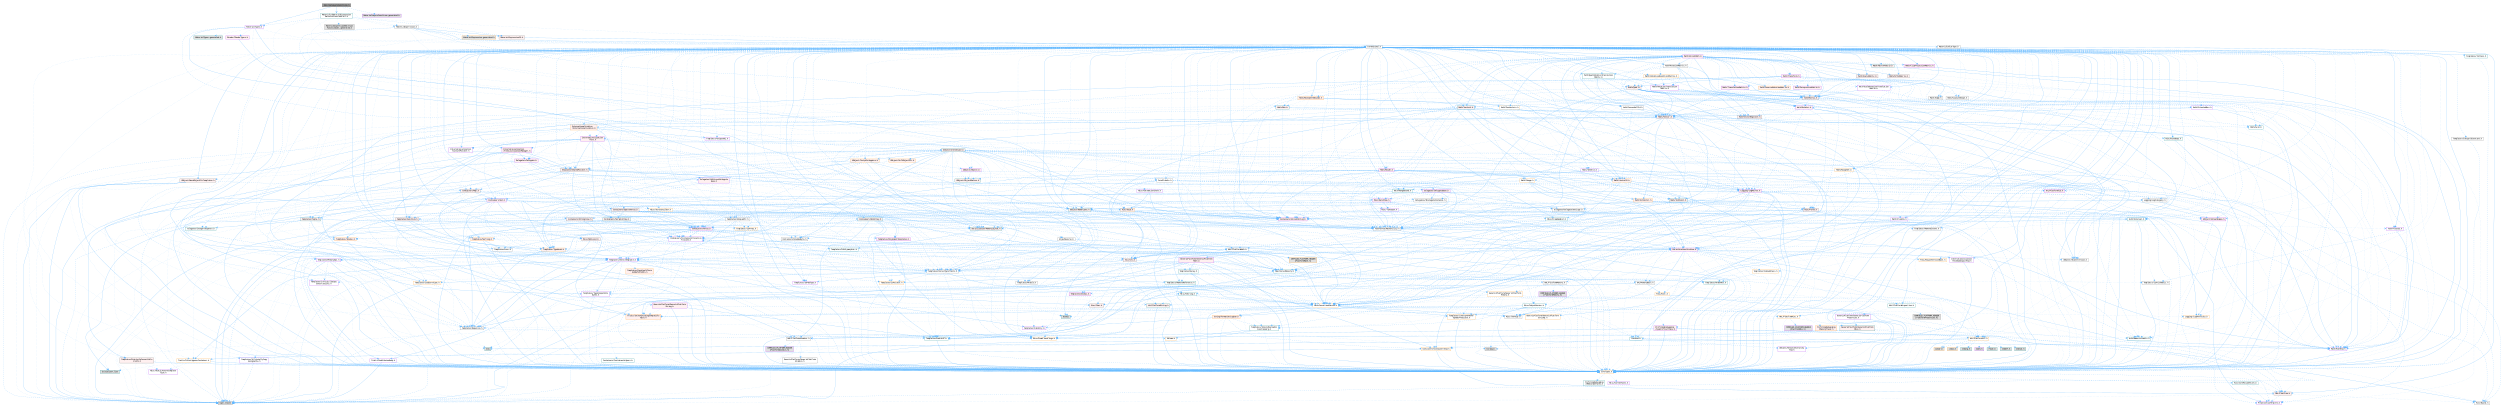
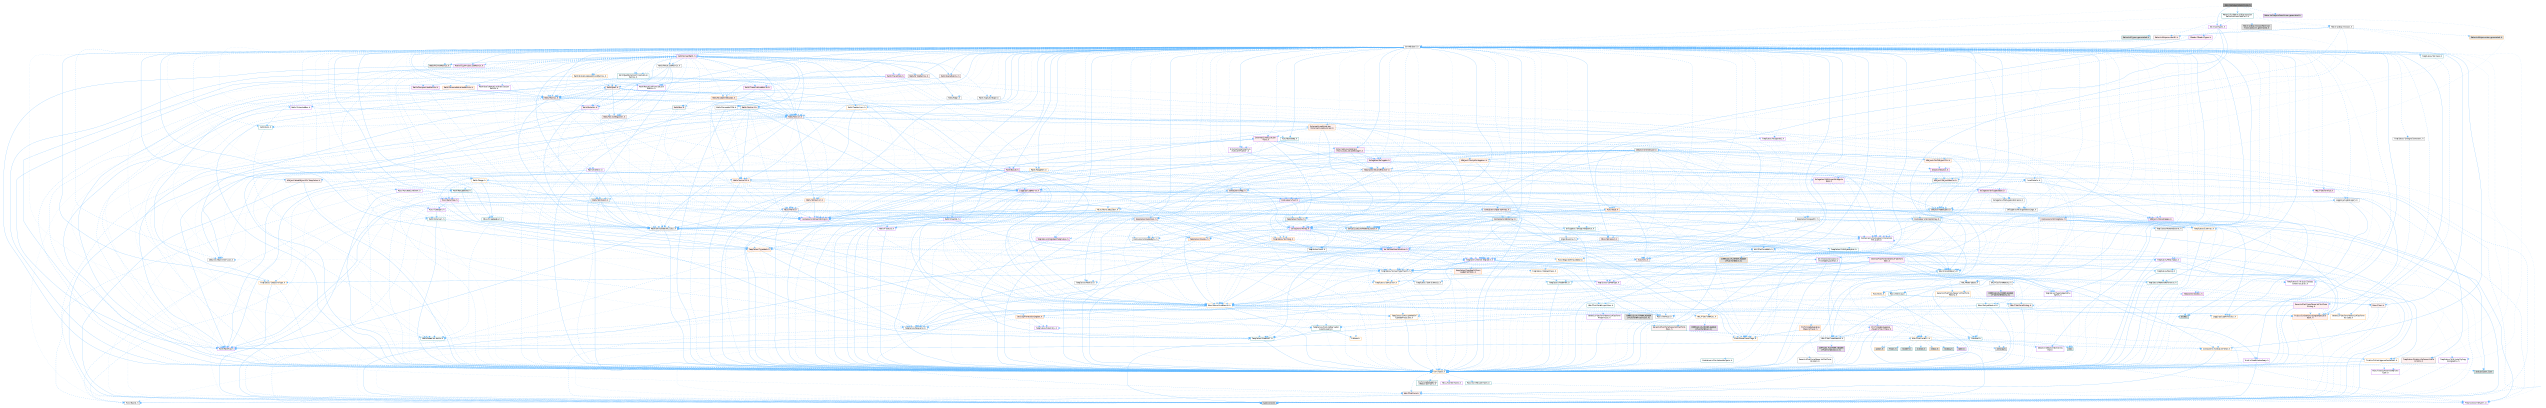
(1949, 47) -> none
